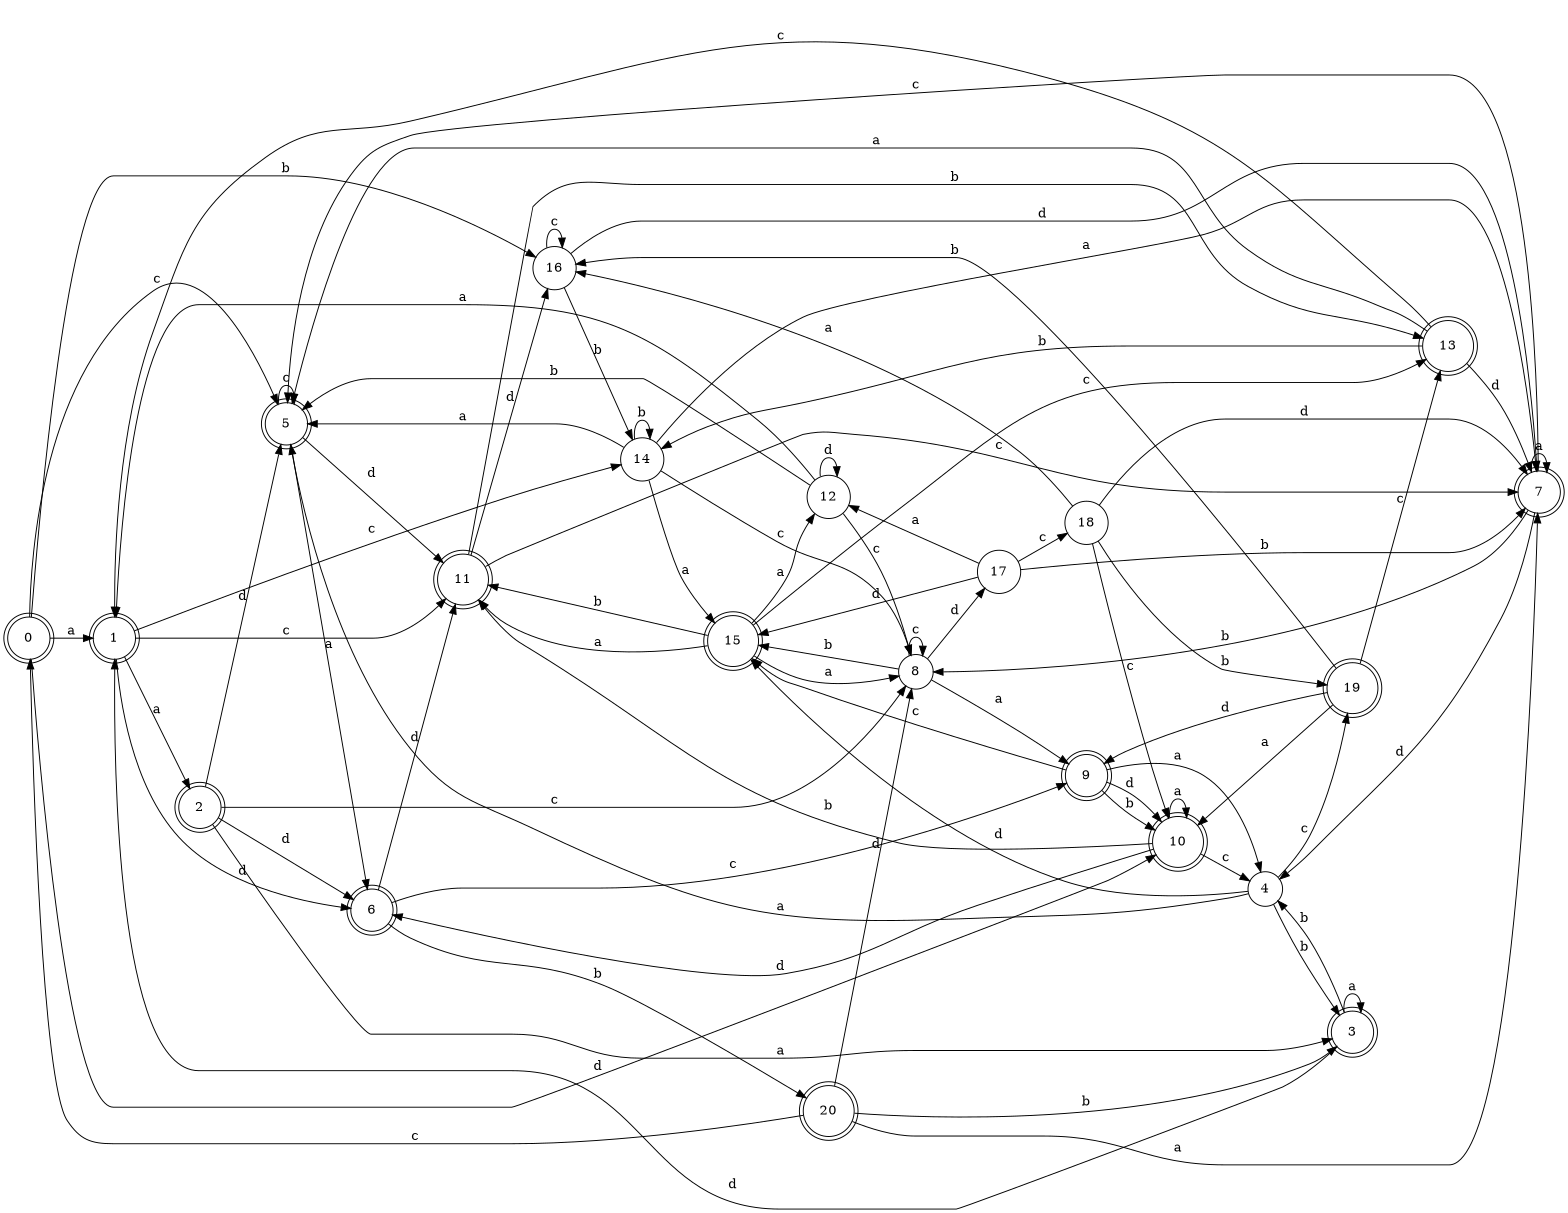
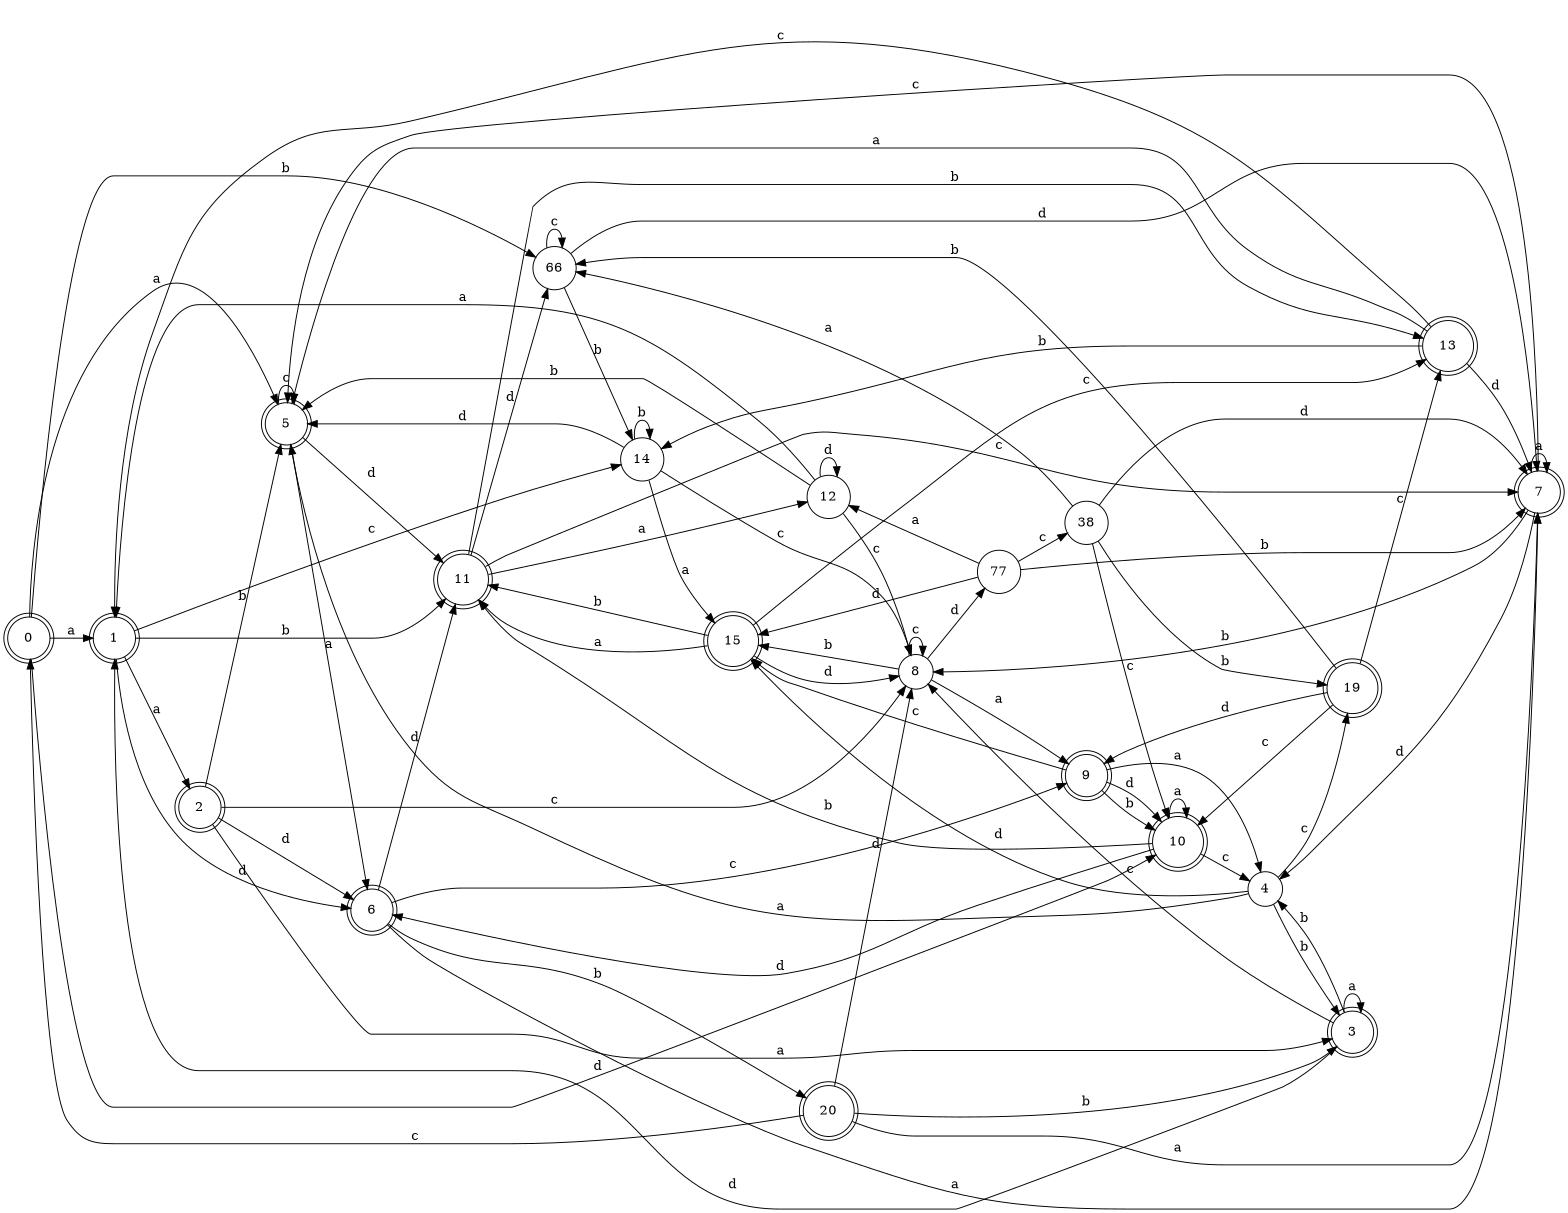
(1172, 241) -> (1236, 1209)
(555, 268) -> (555, 268)
(157, 279) -> (157, 279)
(463, 417) -> (463, 417)
(1087, 523) -> (1087, 523)
(999, 572) -> (999, 572)
(787, 576) -> (643, 541)
(243, 596) -> (243, 596)
(286, 631) -> (286, 631)
(829, 672) -> (829, 672)
(1265, 742) -> (1265, 742)
none -> (1131, 881)
